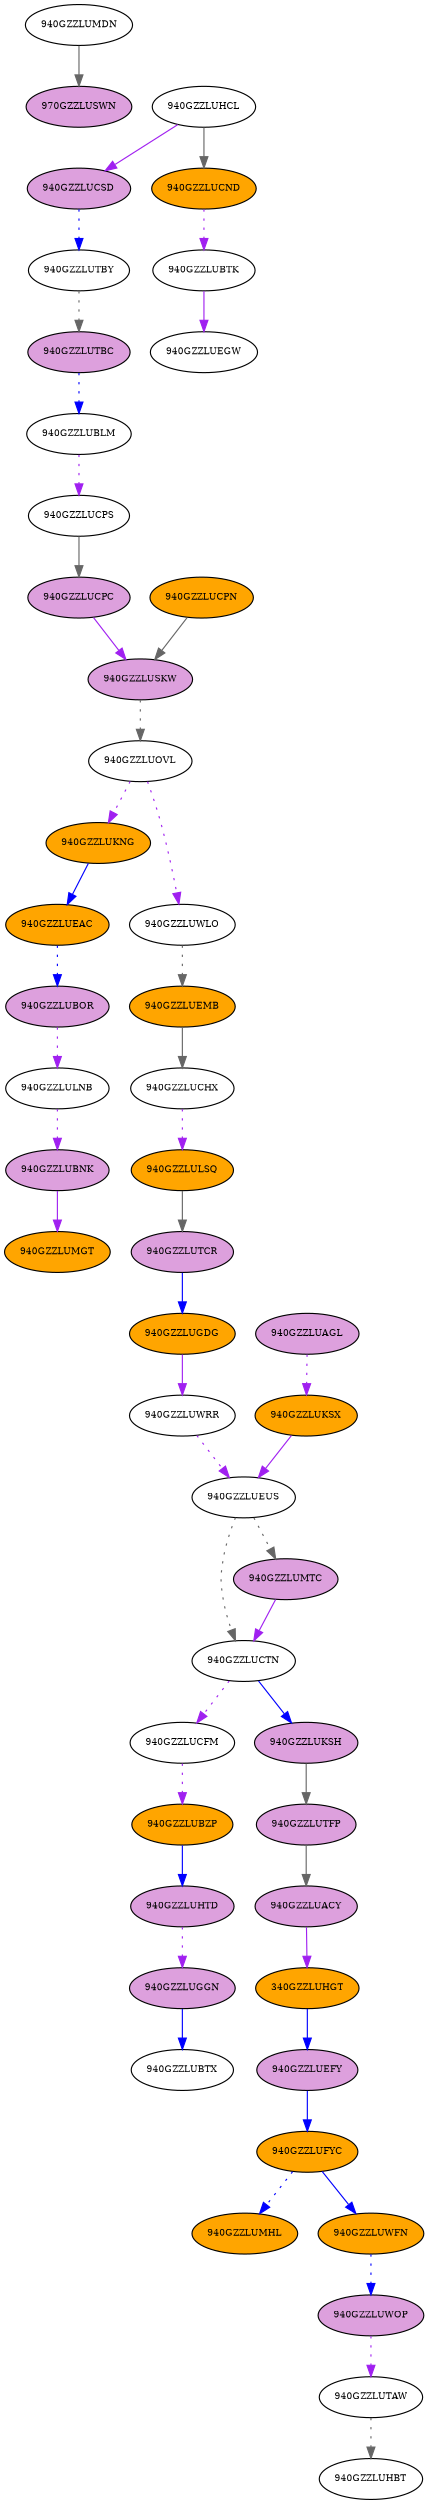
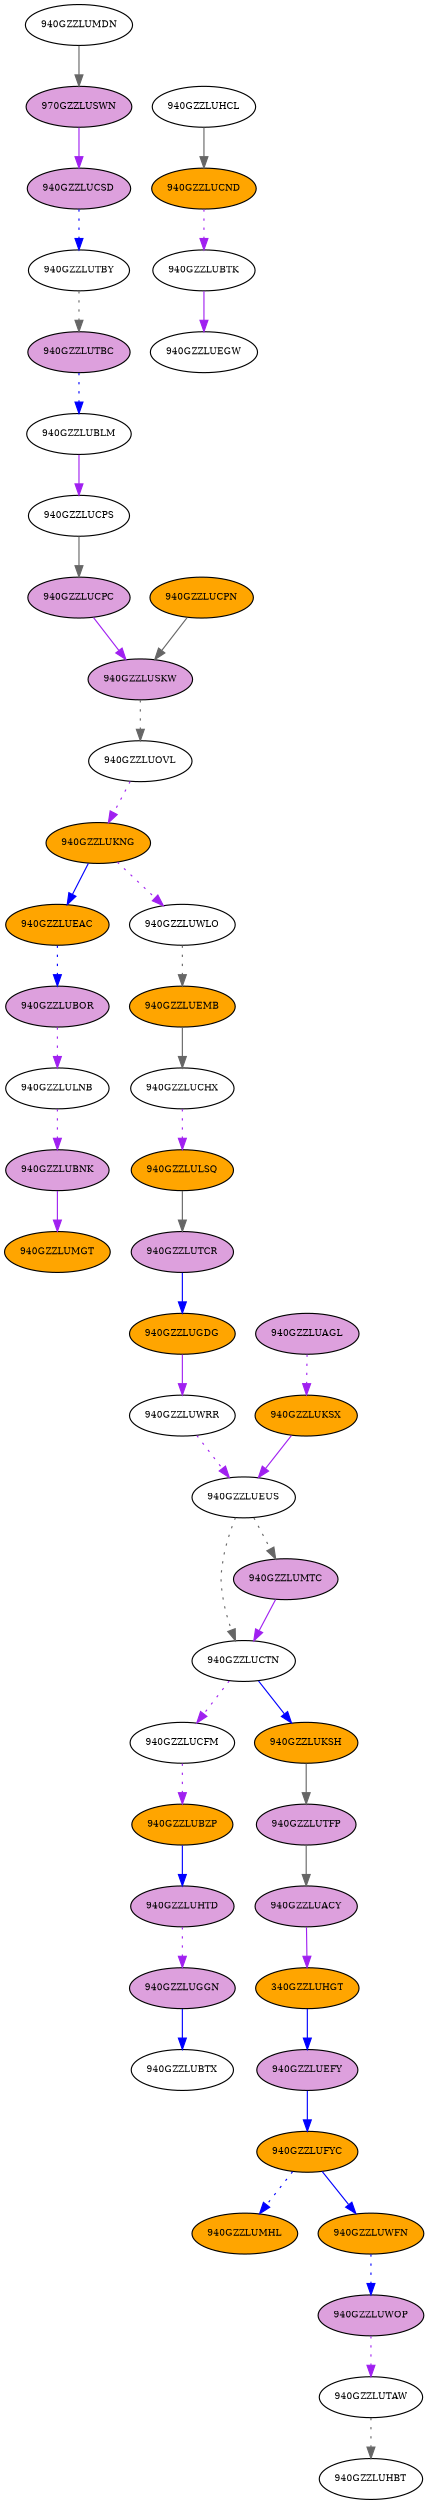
(146, 144) -> (79, 142)
(79, 469) -> (79, 469)
(164, 836) -> (136, 880)
(306, 1743) -> (306, 1743)
